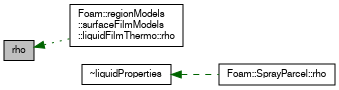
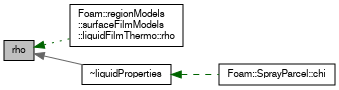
none -> (64, 60)
(277, 74) -> (277, 74)
